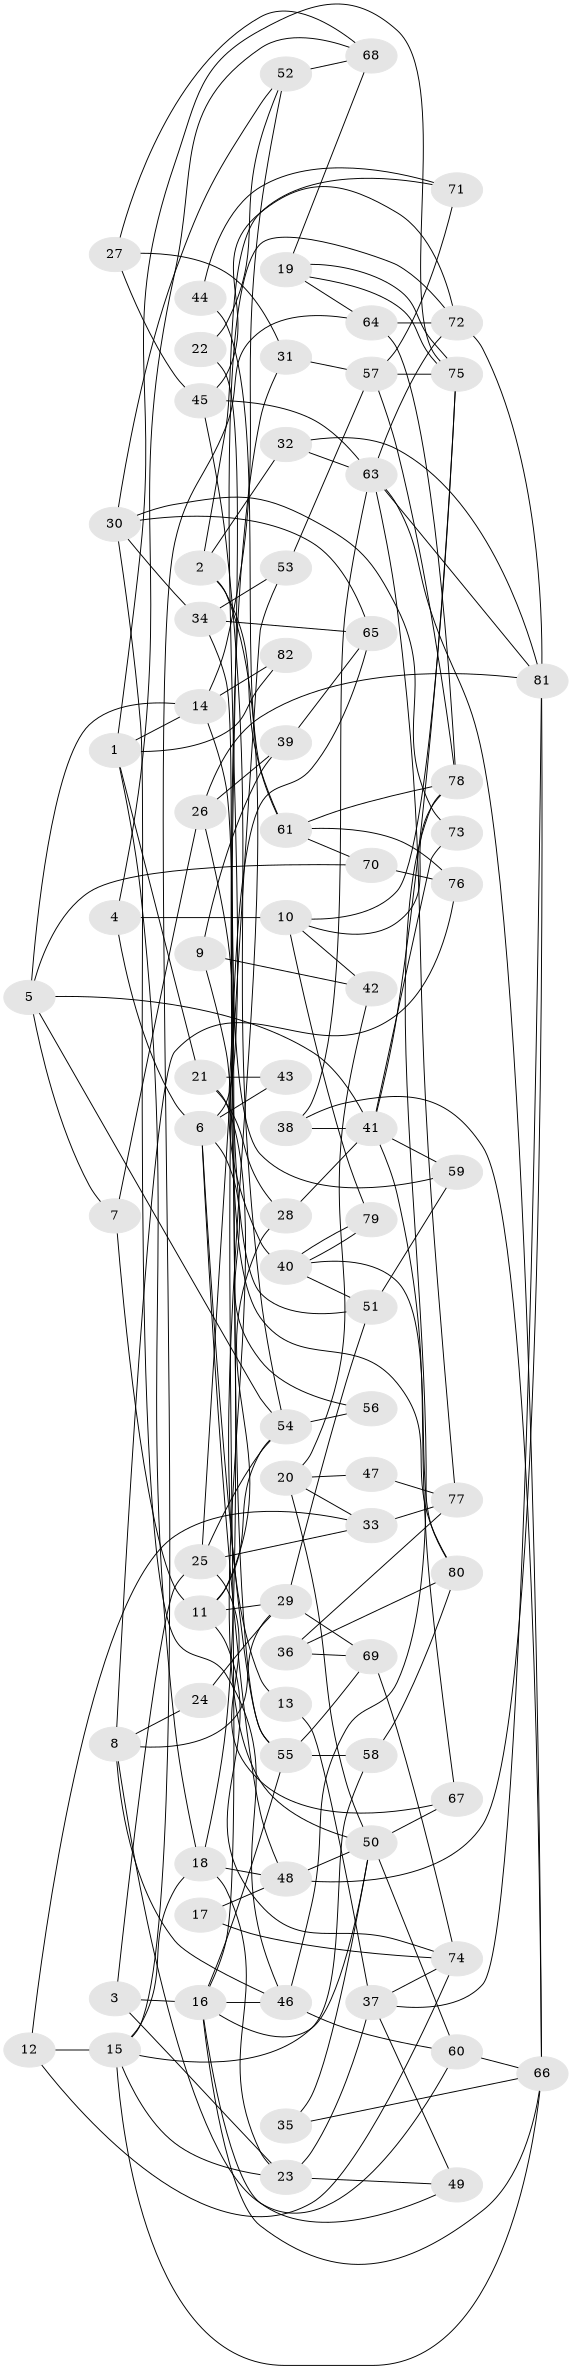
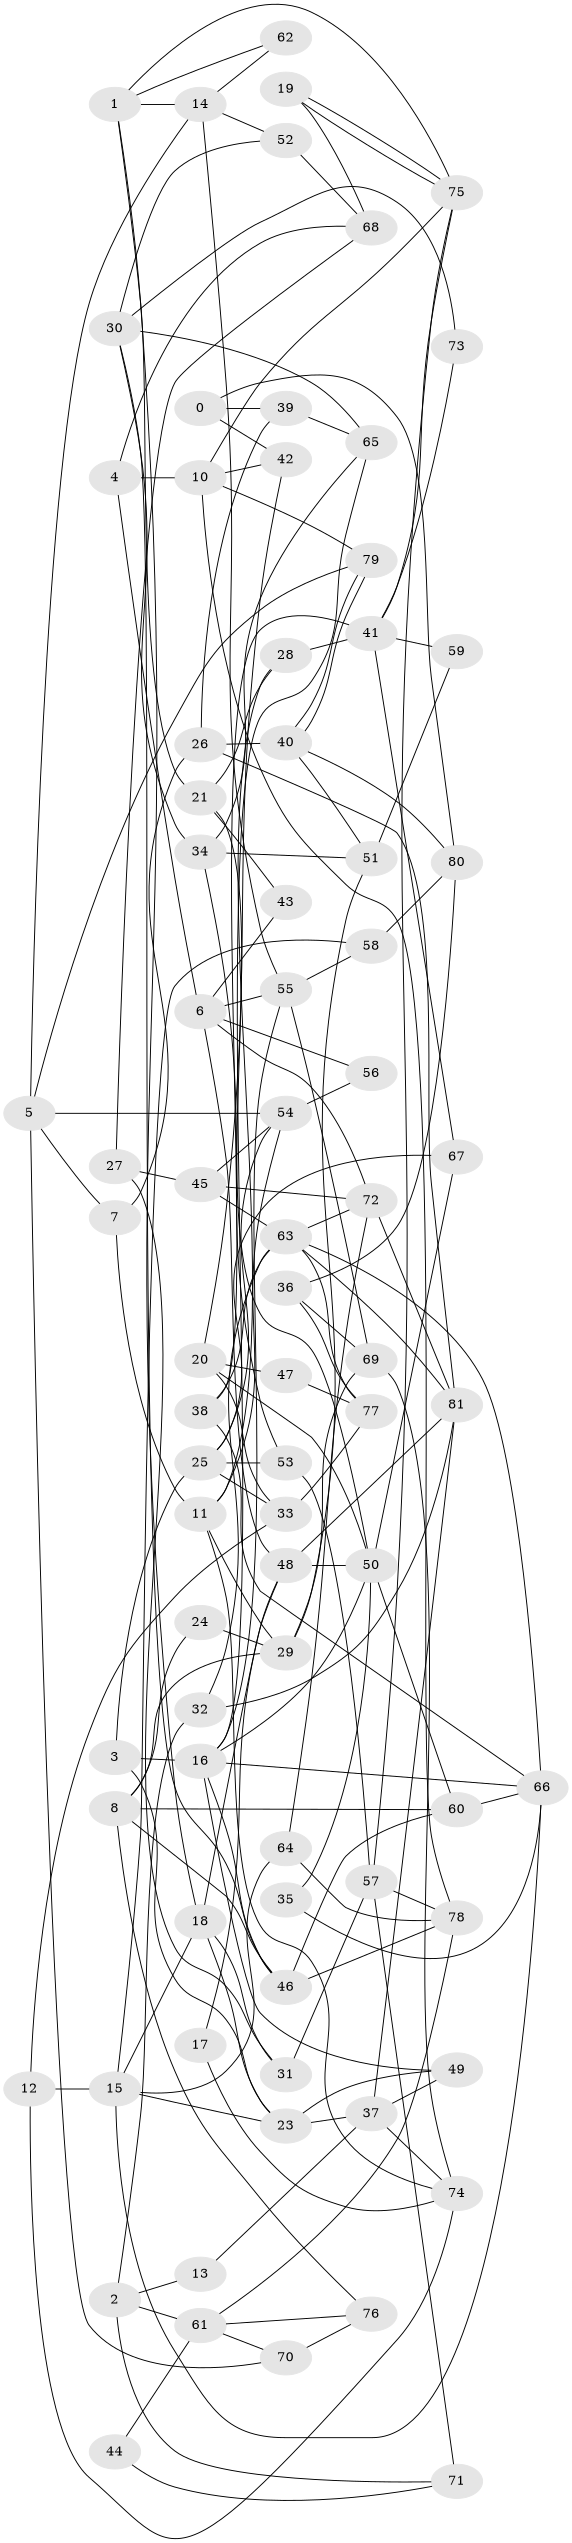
(329, 296) -> none
(200, 350) -> none
(286, 655) -> (286, 38)
(200, 954) -> (200, 408)
(210, 1012) -> (138, 793)
